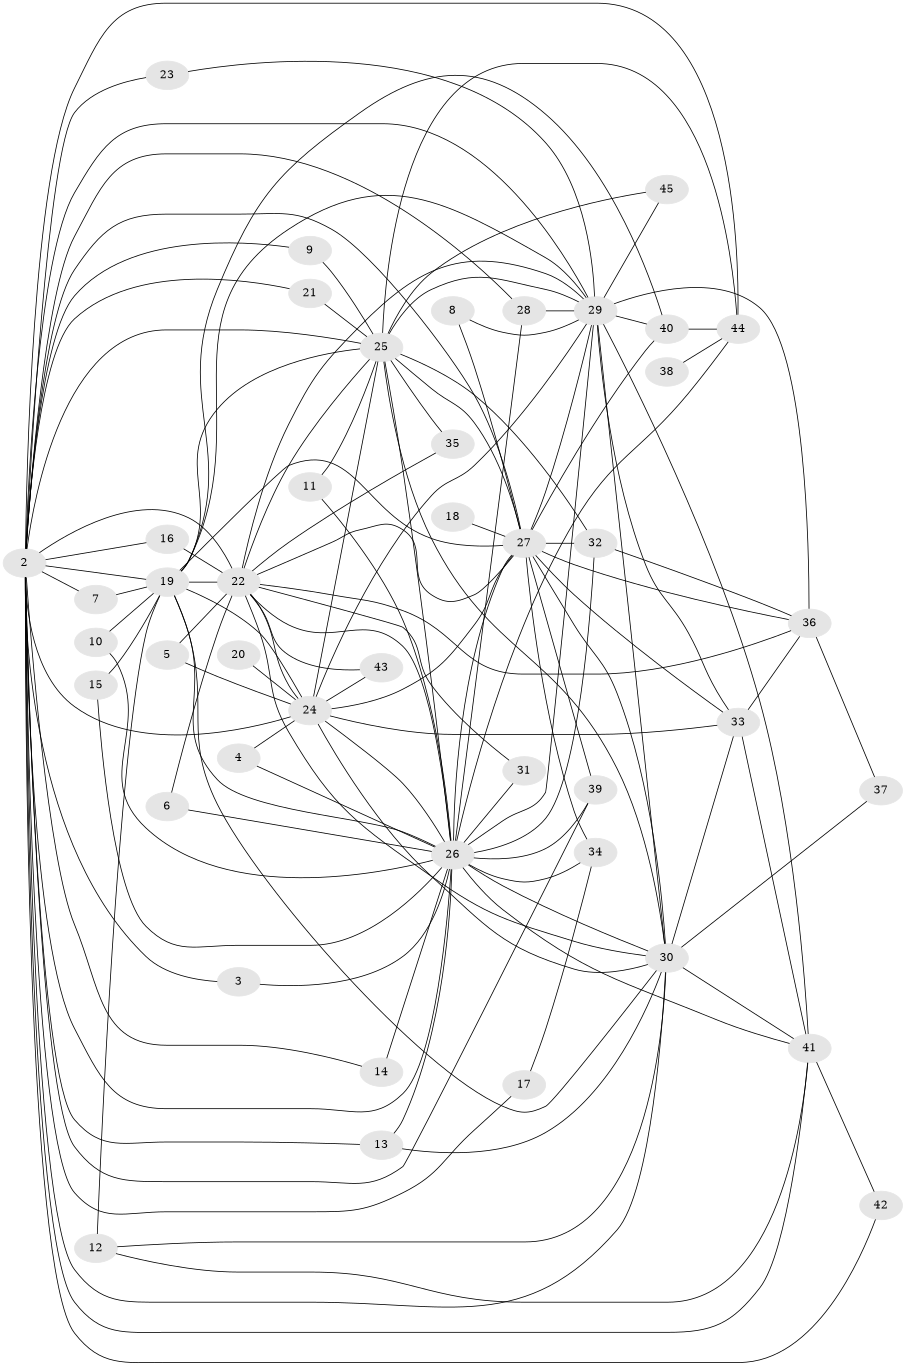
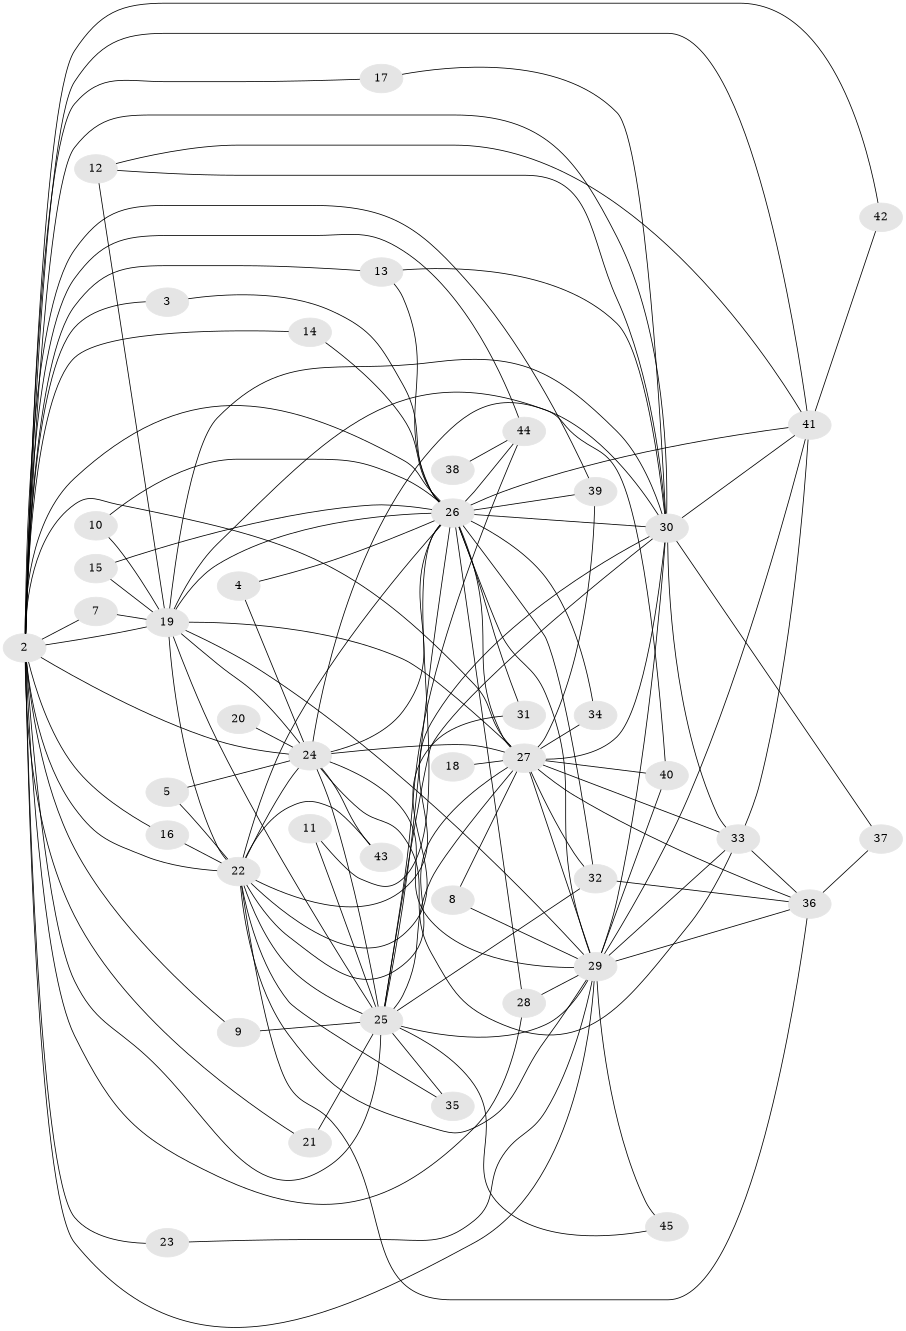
(703, 329) -> none
(167, 807) -> none
(562, 975) -> (639, 199)
